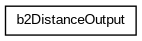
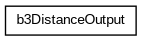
(71, 21) -> (71, 21)
